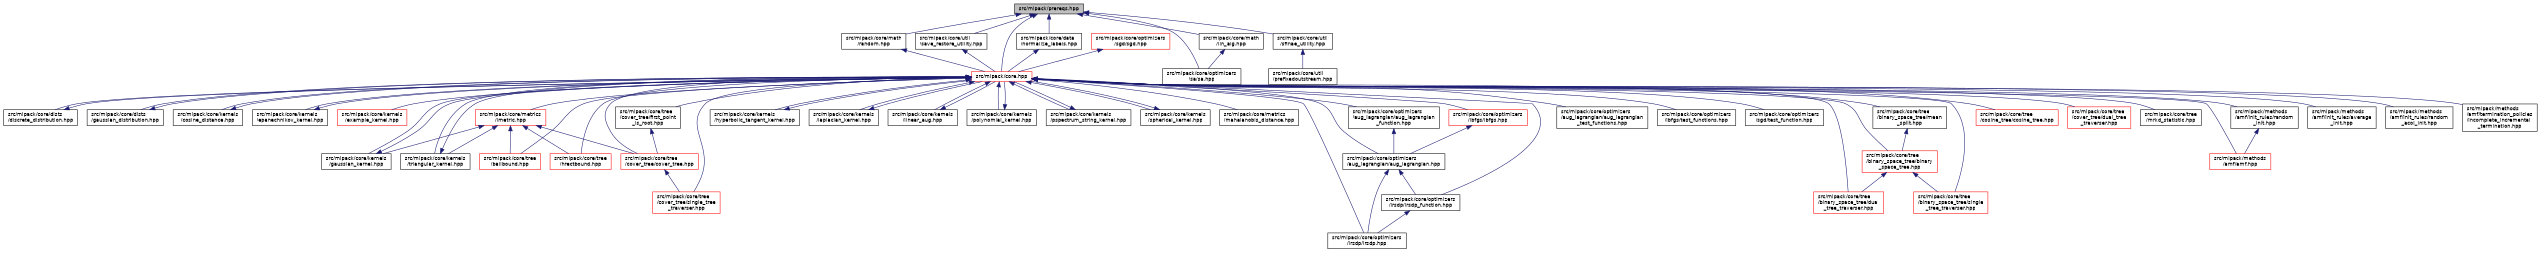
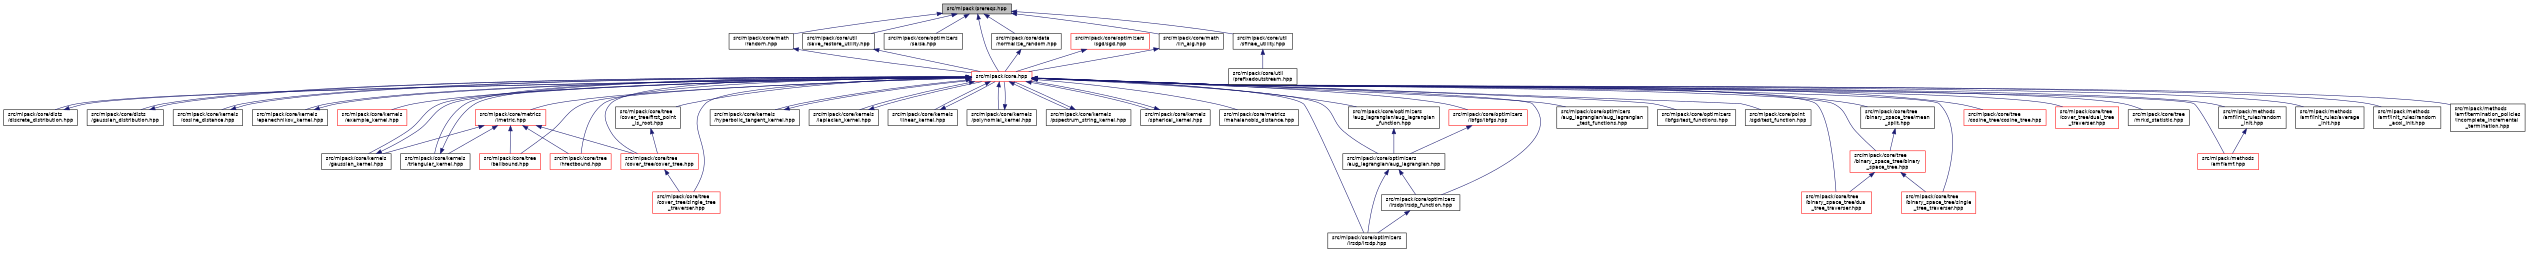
(1049, 41) -> (1026, 41)
(1215, 61) -> (1091, 61)
(923, 118) -> (923, 118)
(1784, 118) -> (1778, 118)
